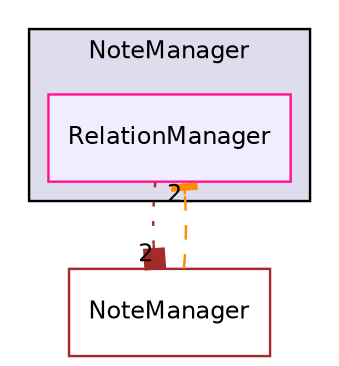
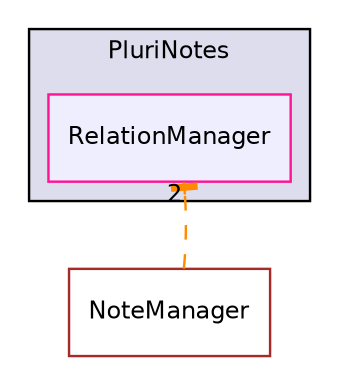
(170, 52) -> (170, 52)
(153, 216) -> none
